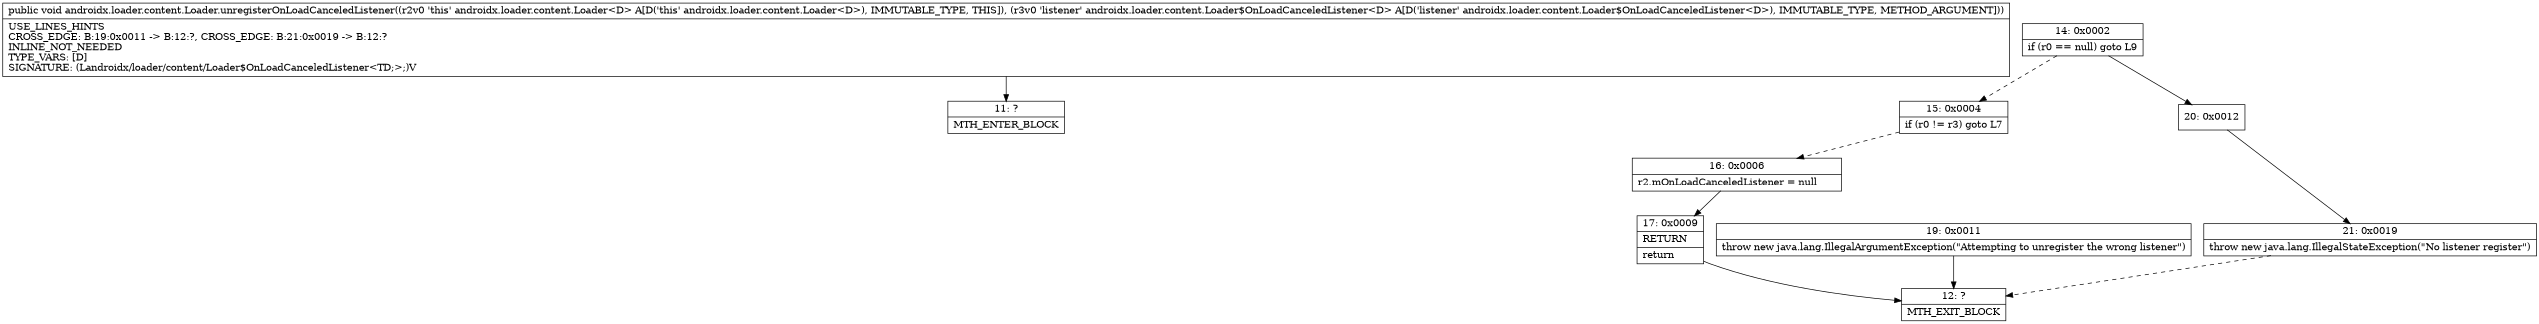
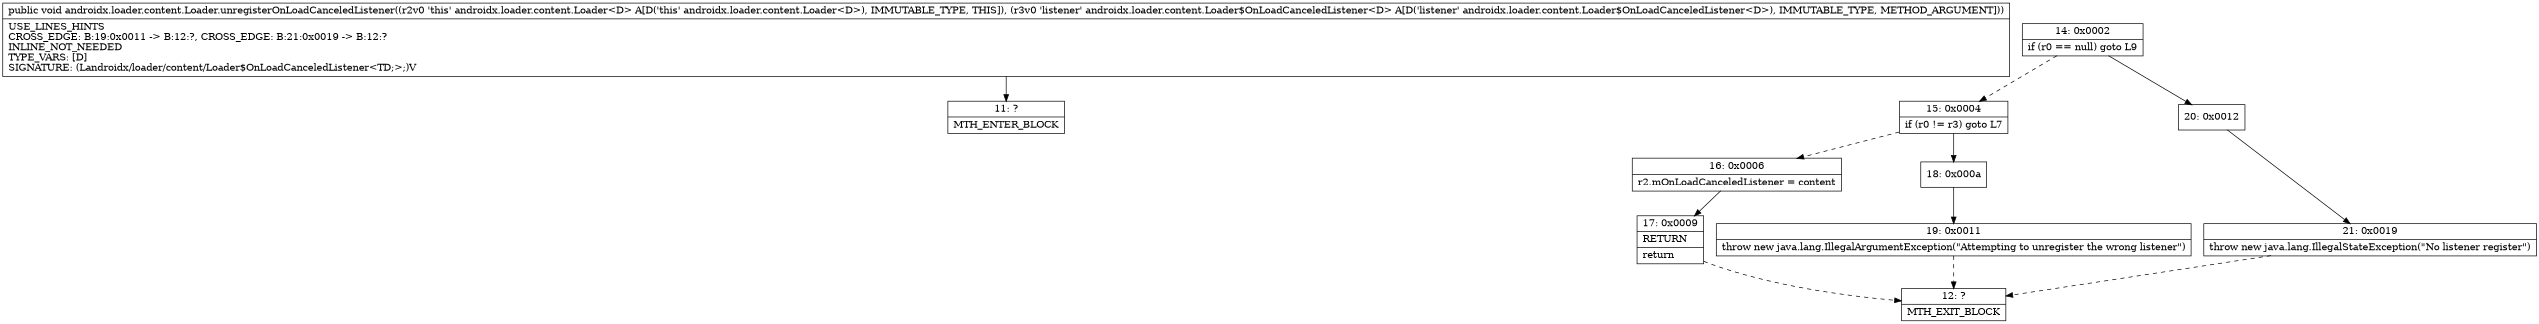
none -> (1954, 175)
(1728, 183) -> (1737, 183)
(1954, 269) -> (1954, 269)
(1798, 287) -> (1798, 287)
